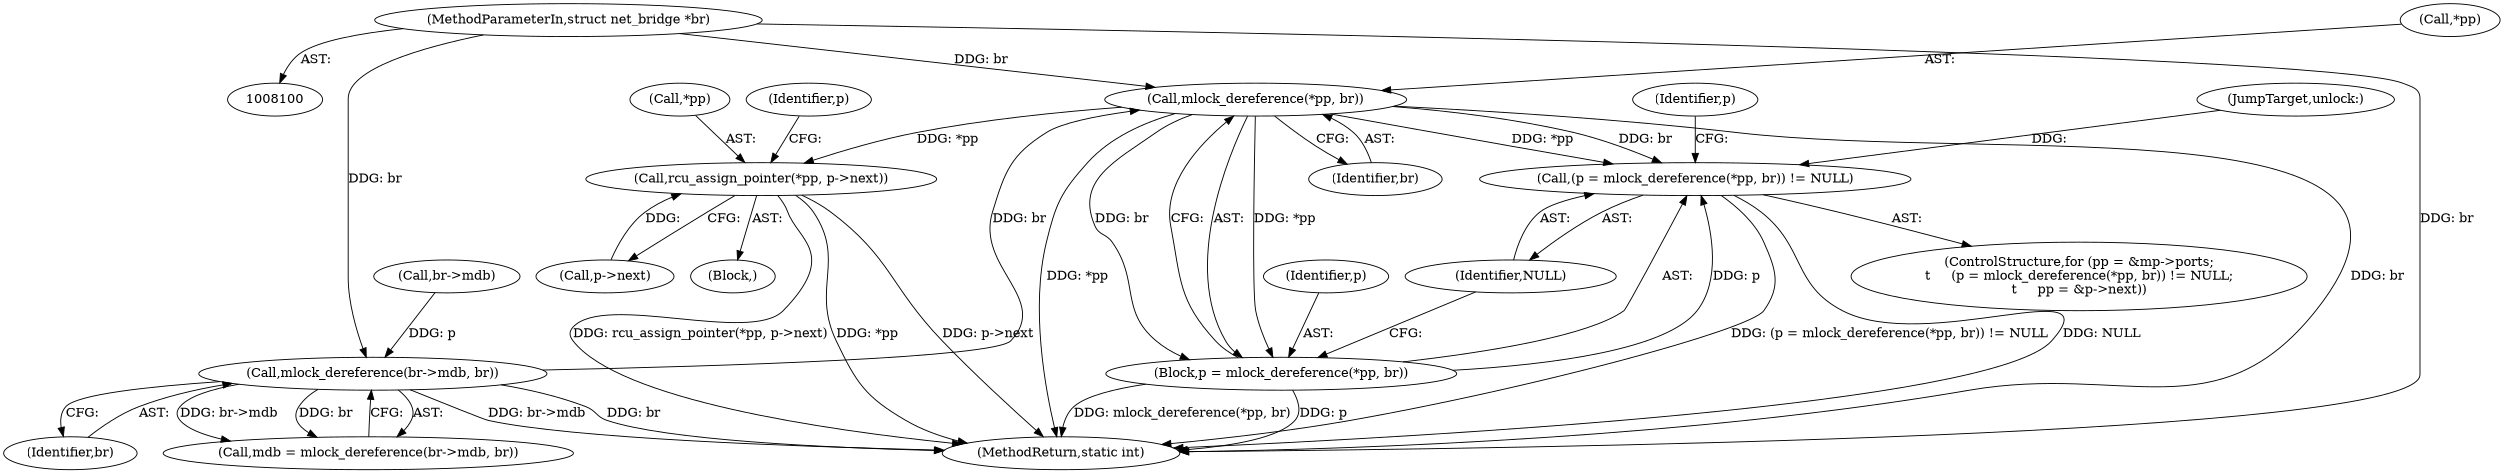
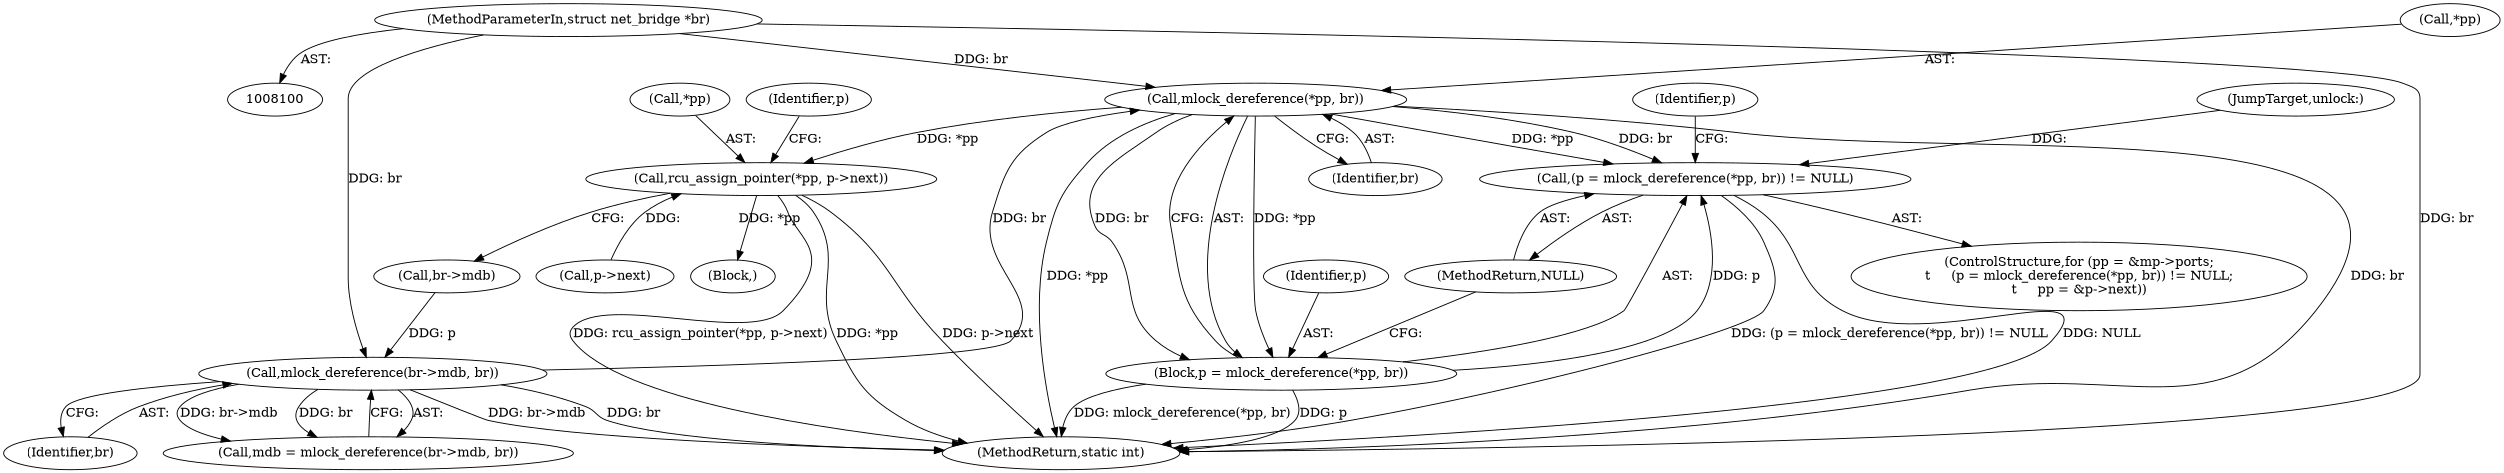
(769, 219) -> (769, 219)
(685, 225) -> (574, 218)
(1511, 276) -> (1511, 276)
